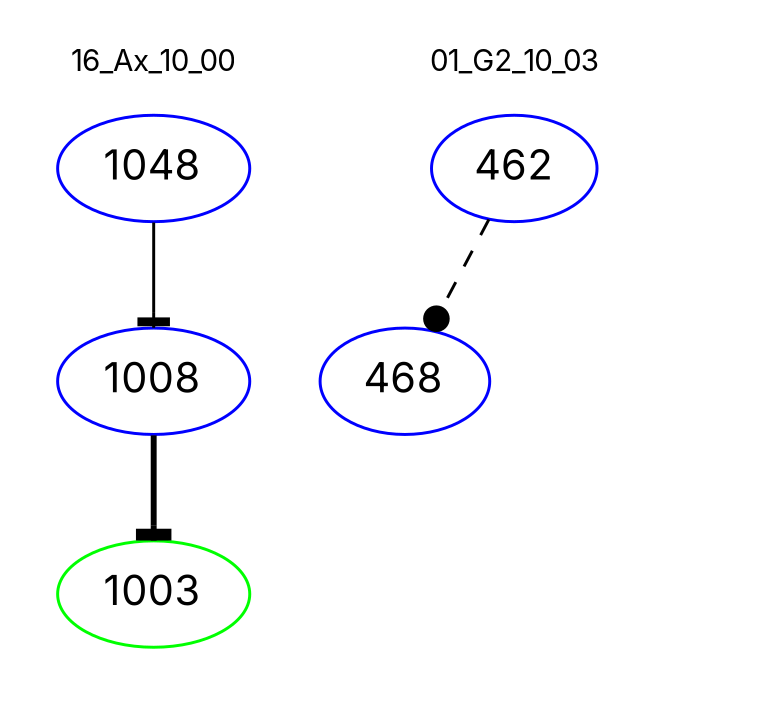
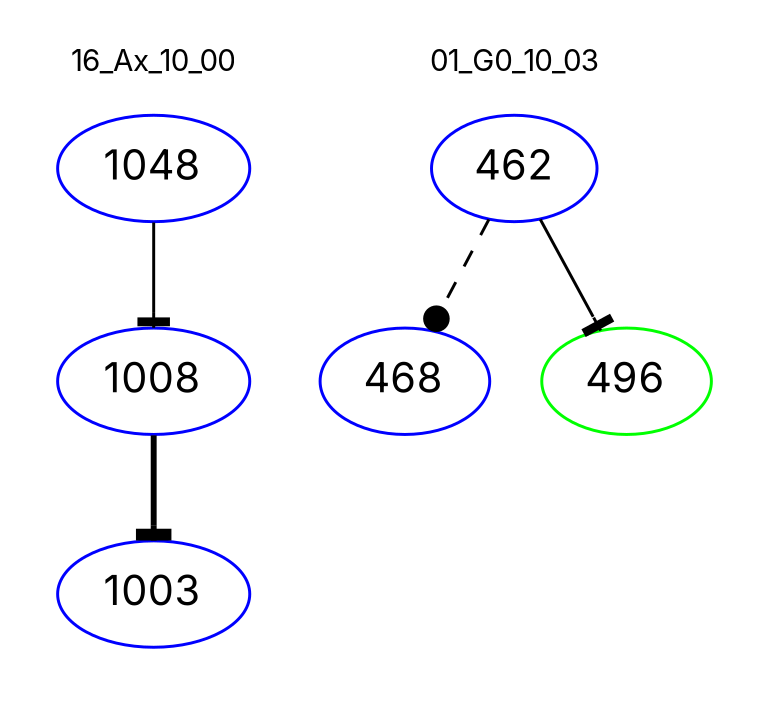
(516, 64) -> (516, 64)
none -> (627, 381)
(154, 594) -> (154, 594)
